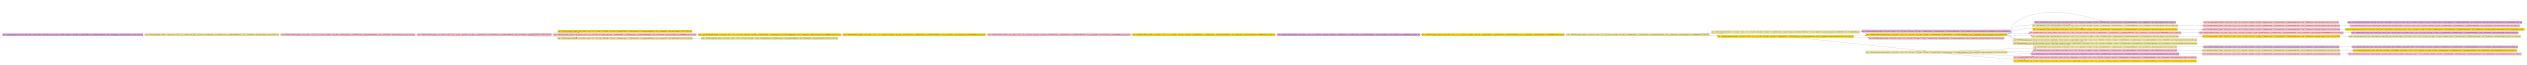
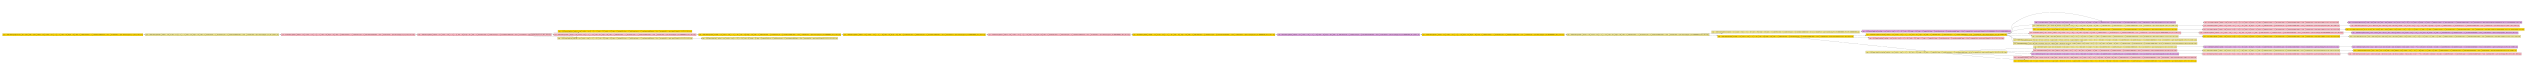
(73, 35) -> (73, 35)
